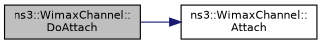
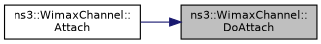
(155, 22) -> (155, 22)
